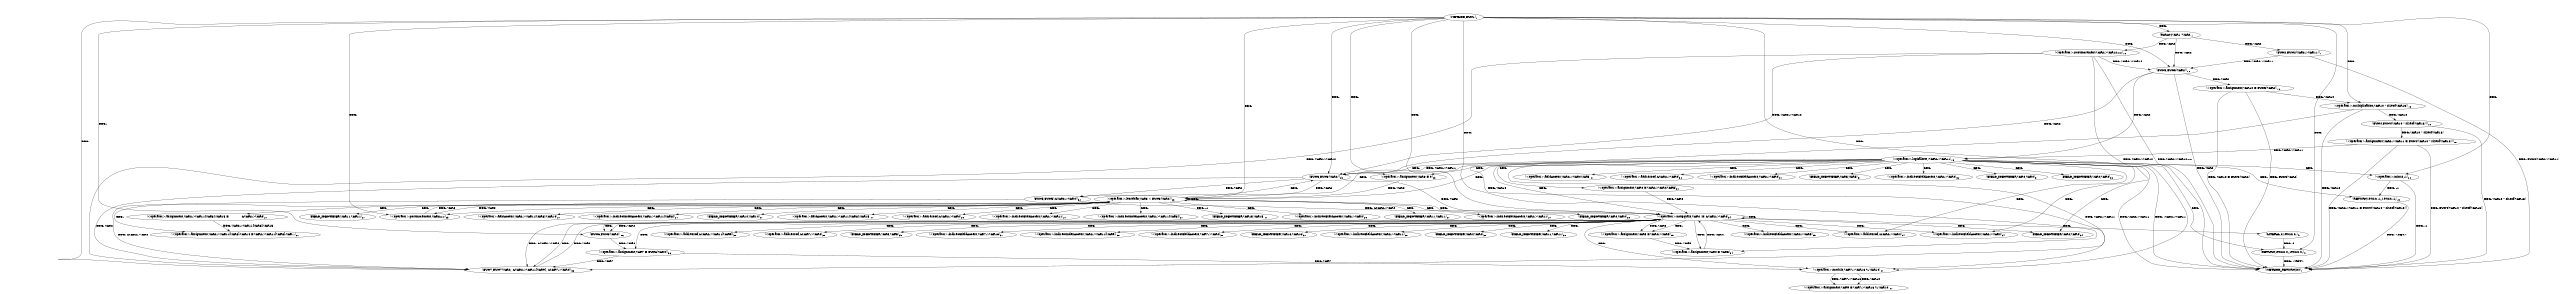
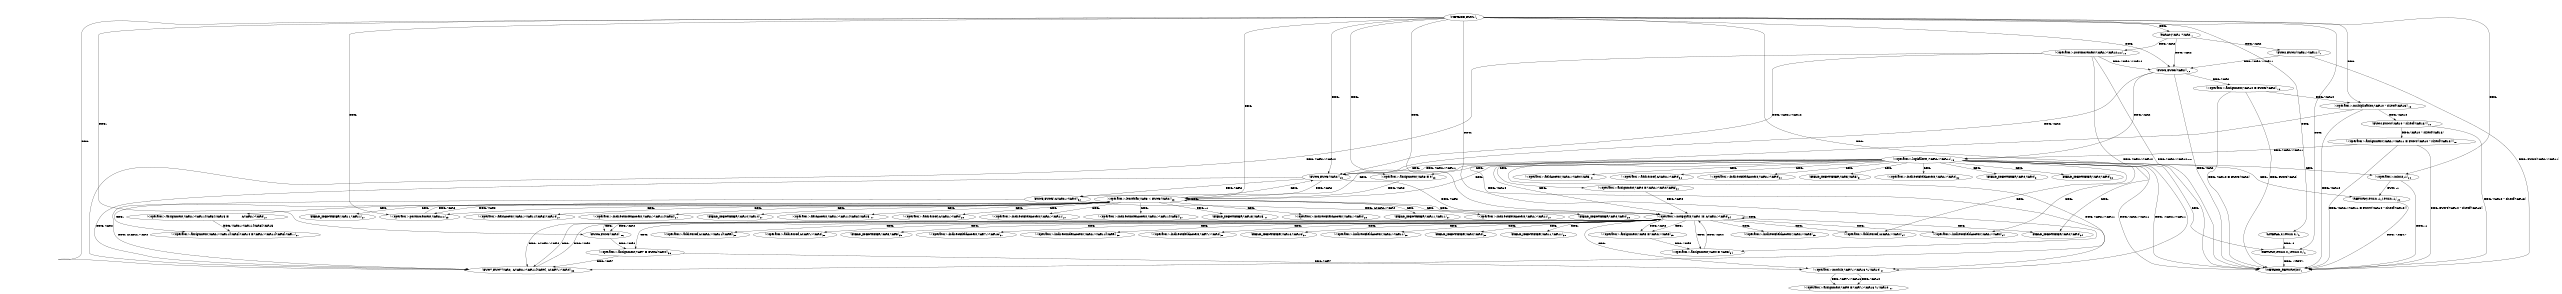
(2393, 188) -> (2393, 188)
(1999, 225) -> (2193, 28)
(645, 235) -> (645, 235)
